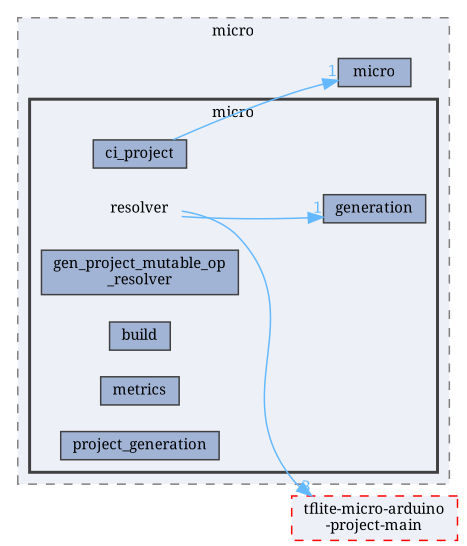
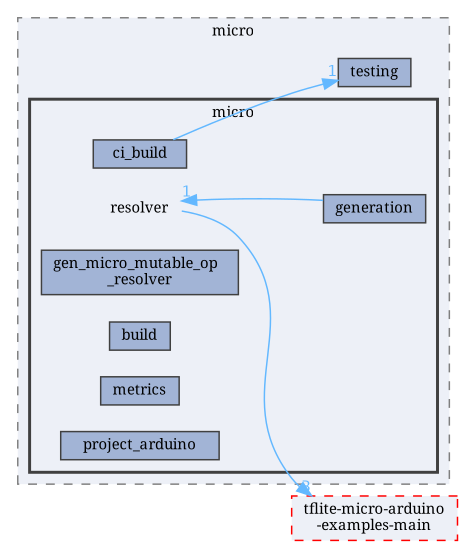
(375, 73) -> (375, 73)
(140, 154) -> (140, 154)
(245, 219) -> (260, 199)
(140, 272) -> (140, 272)
(140, 446) -> (140, 446)
(375, 518) -> (375, 518)
